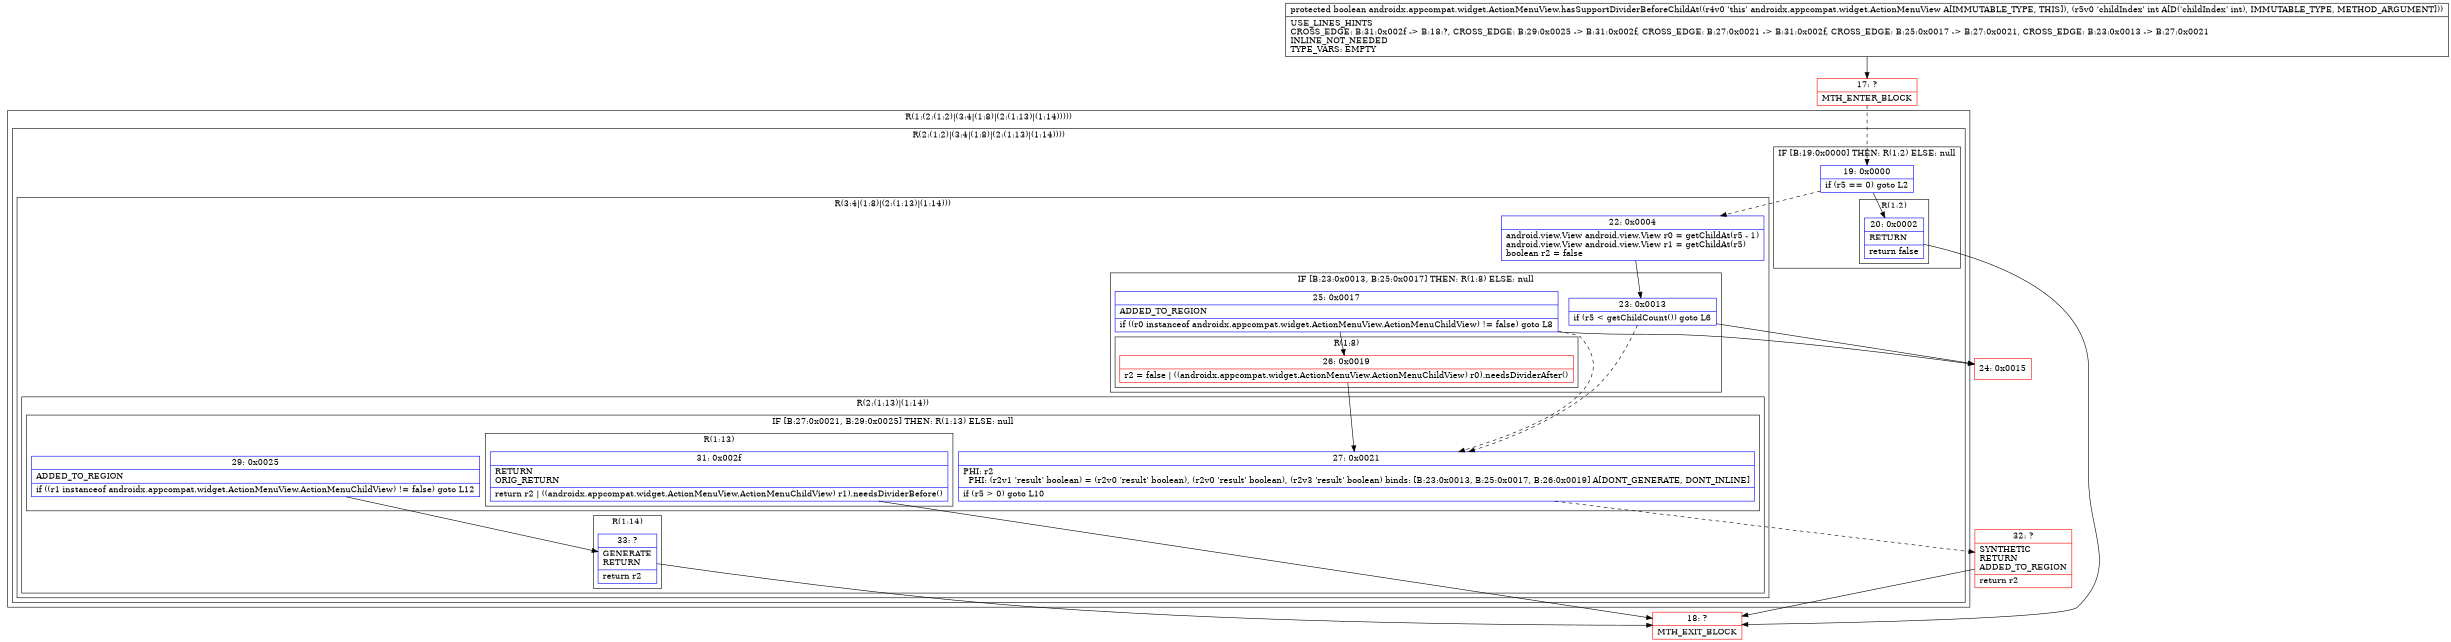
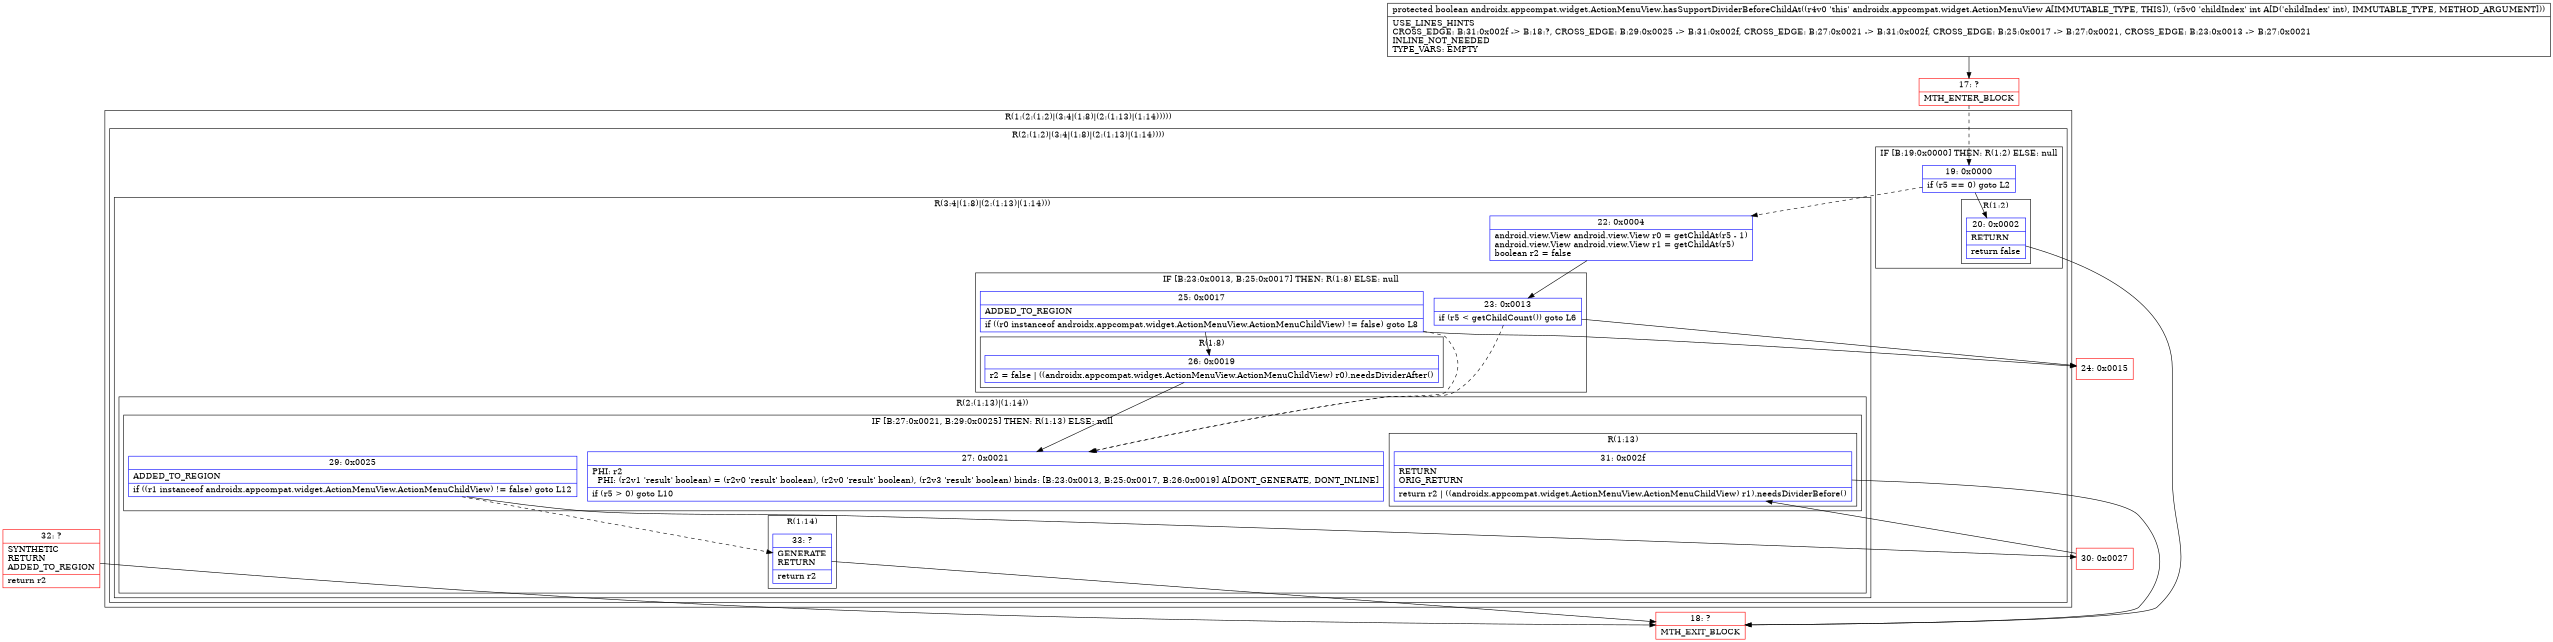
(1347, 369) -> (1212, 369)
(469, 524) -> (614, 524)
(1751, 525) -> none
none -> (2105, 559)
